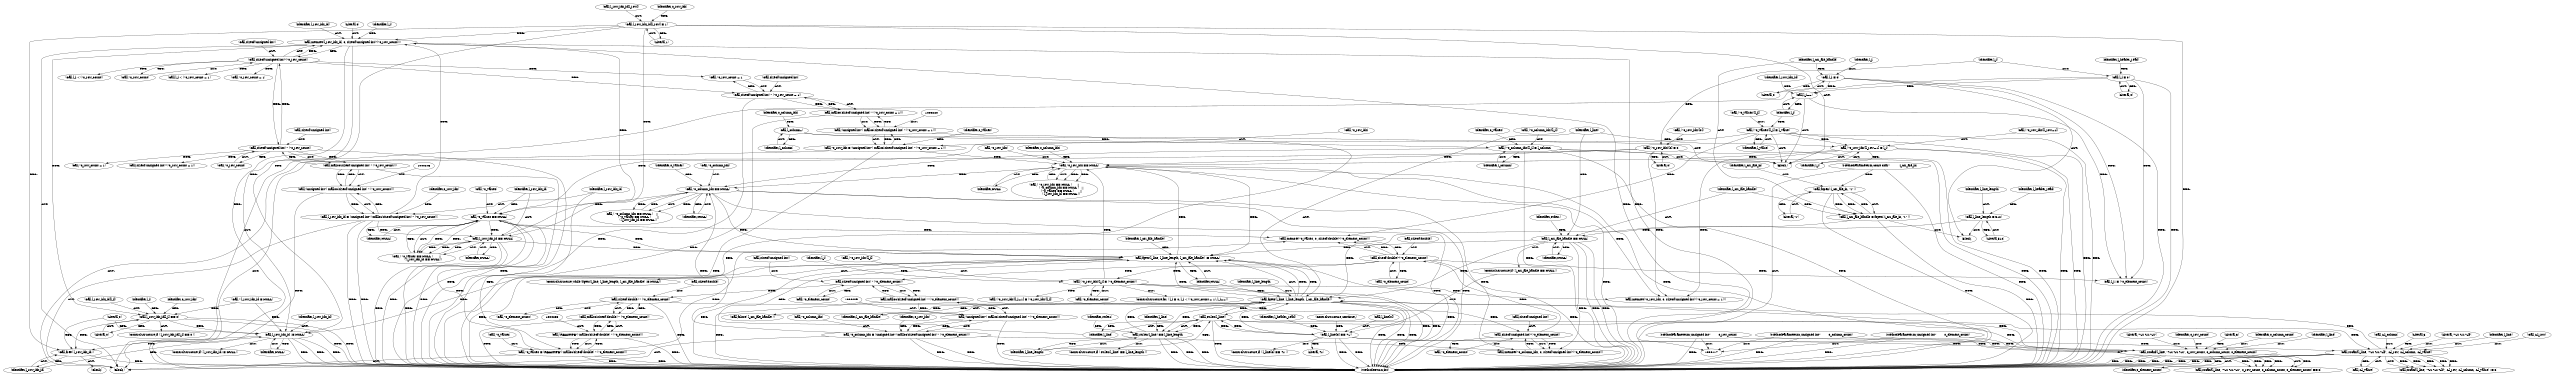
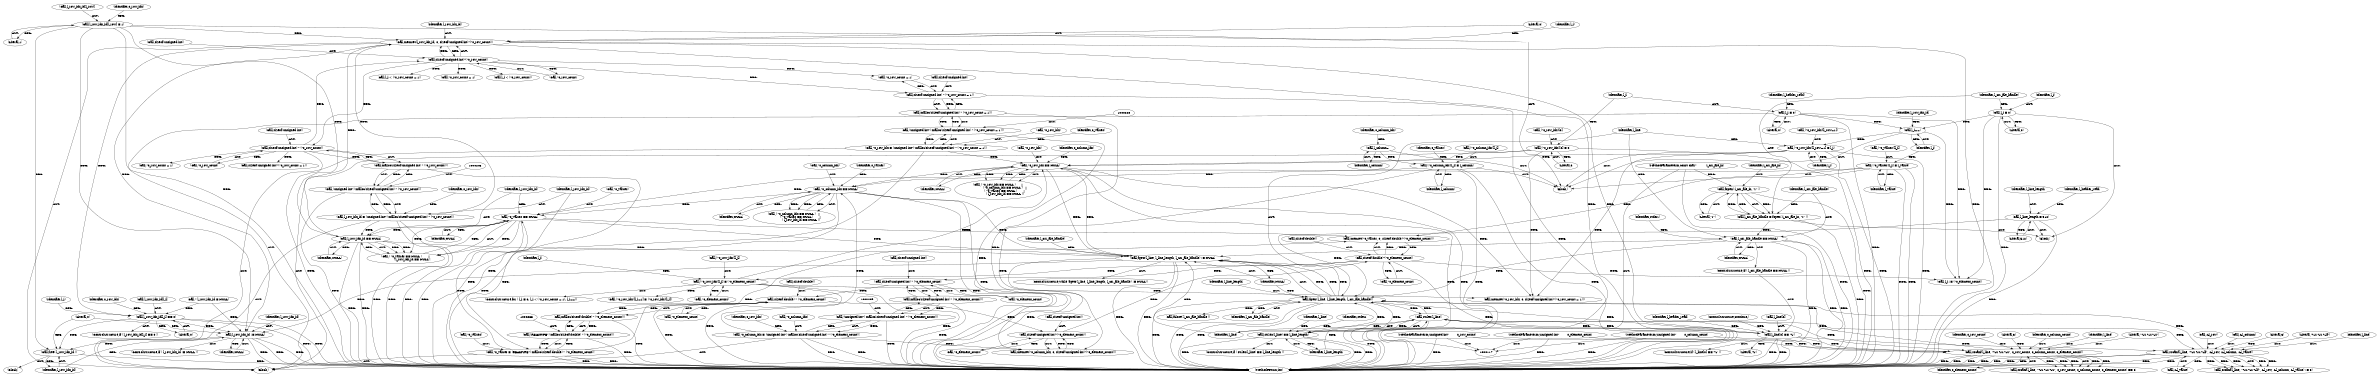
(1815, 139) -> (1863, 137)
none -> (1717, 367)
